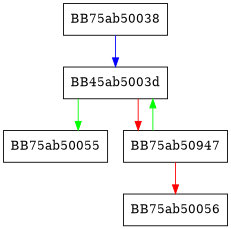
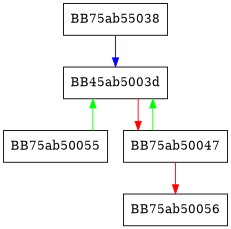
(116, 19) -> (116, 19)
(78, 110) -> (93, 119)
(176, 146) -> (176, 146)
